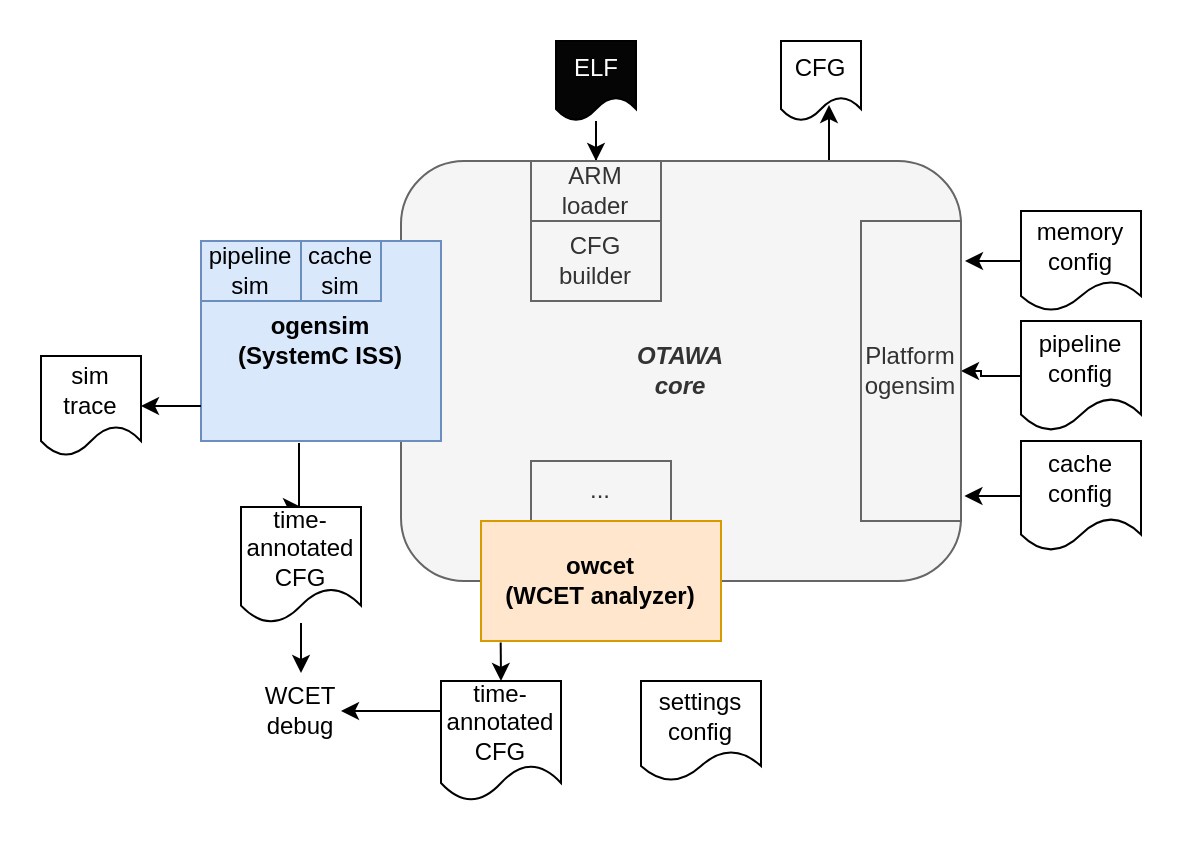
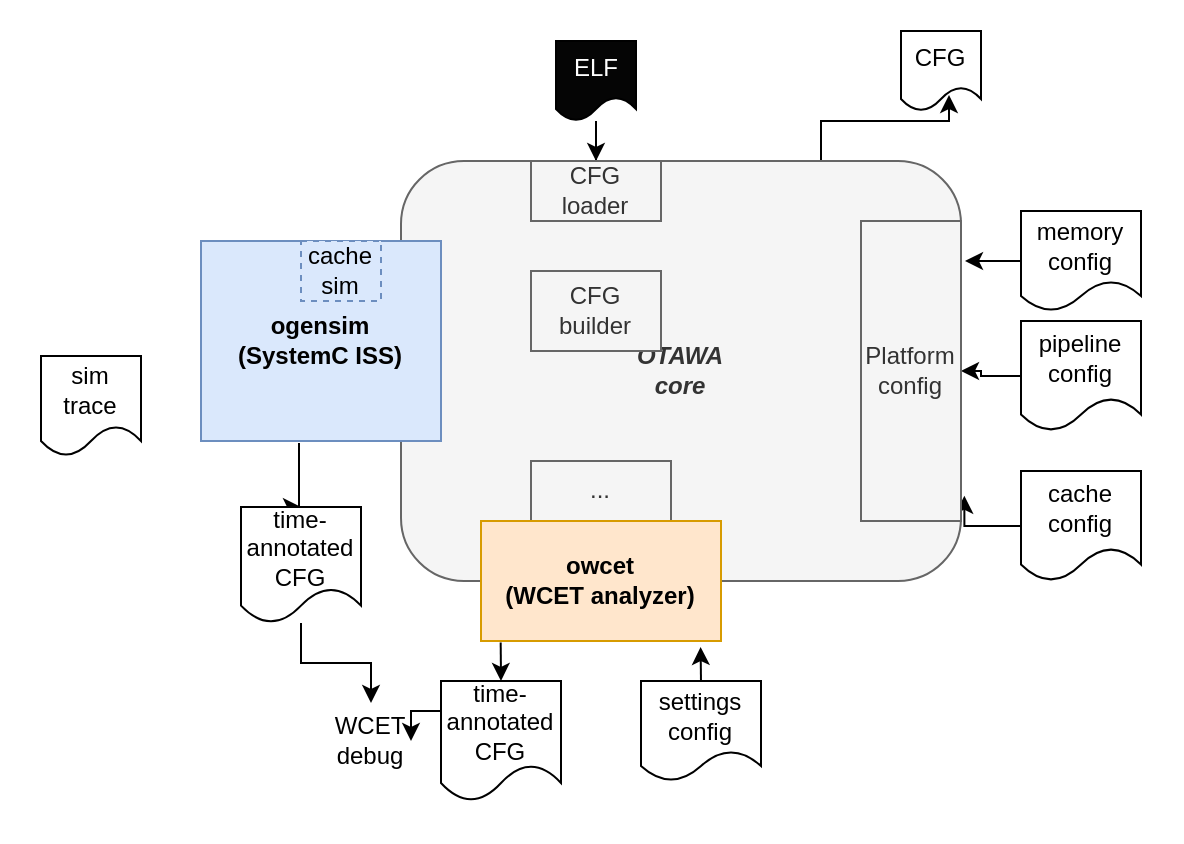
(821, 81) -> (941, 71)
(596, 191) -> (596, 191)
(596, 261) -> (596, 311)
(251, 271) -> none
(341, 271) -> (341, 271)
(911, 371) -> (911, 371)
(177, 406) -> none
(1081, 496) -> (1081, 526)
none -> (701, 671)
(301, 711) -> (371, 741)
